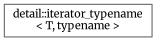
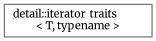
(78, 21) -> (78, 21)
